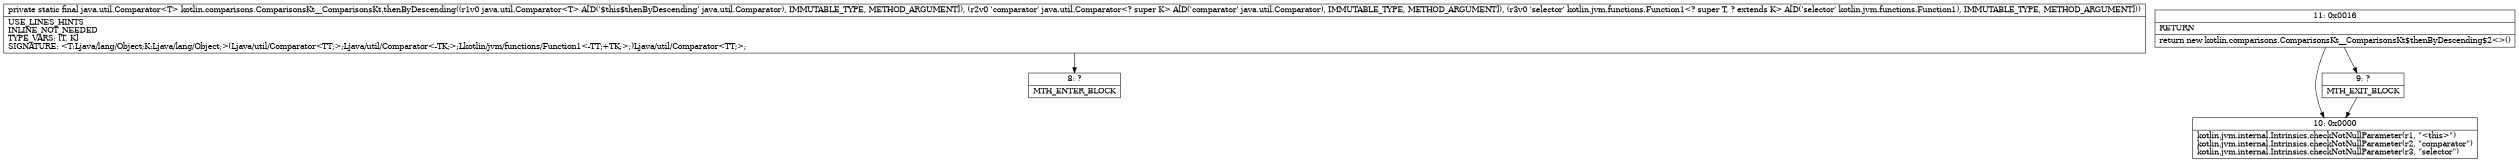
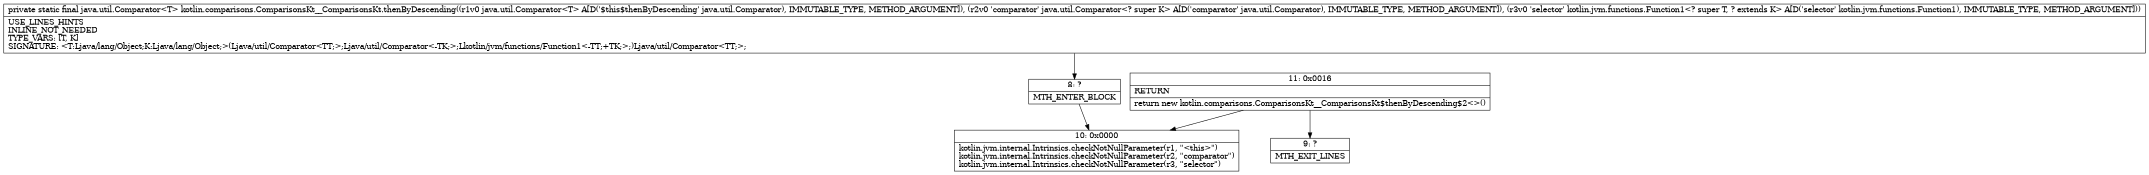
(2363, 91) -> (1310, 157)
(2352, 105) -> (1083, 114)
